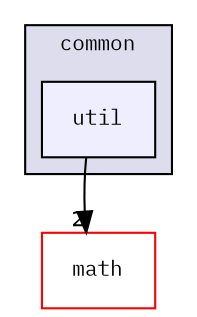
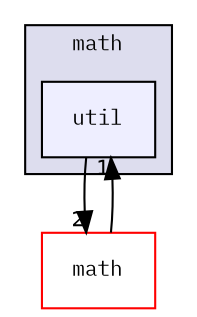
(99, 45) -> (99, 45)
none -> (113, 206)
